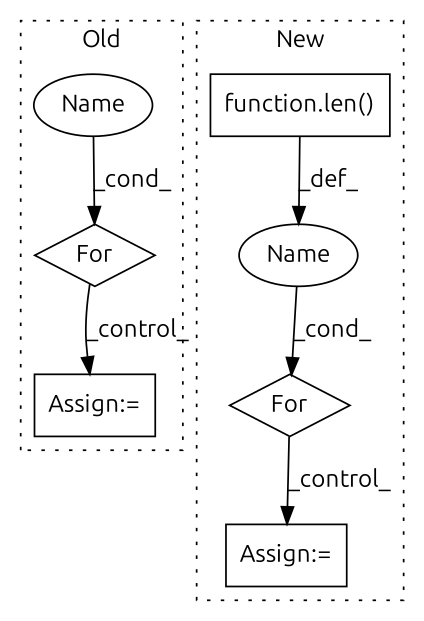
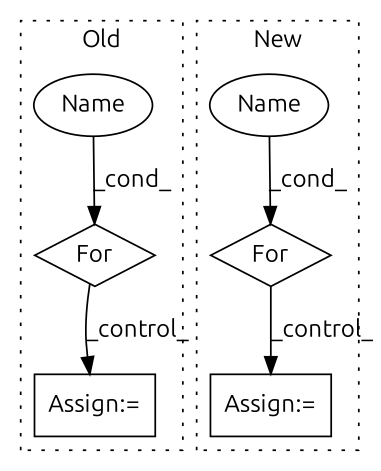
(300, 105) -> none
